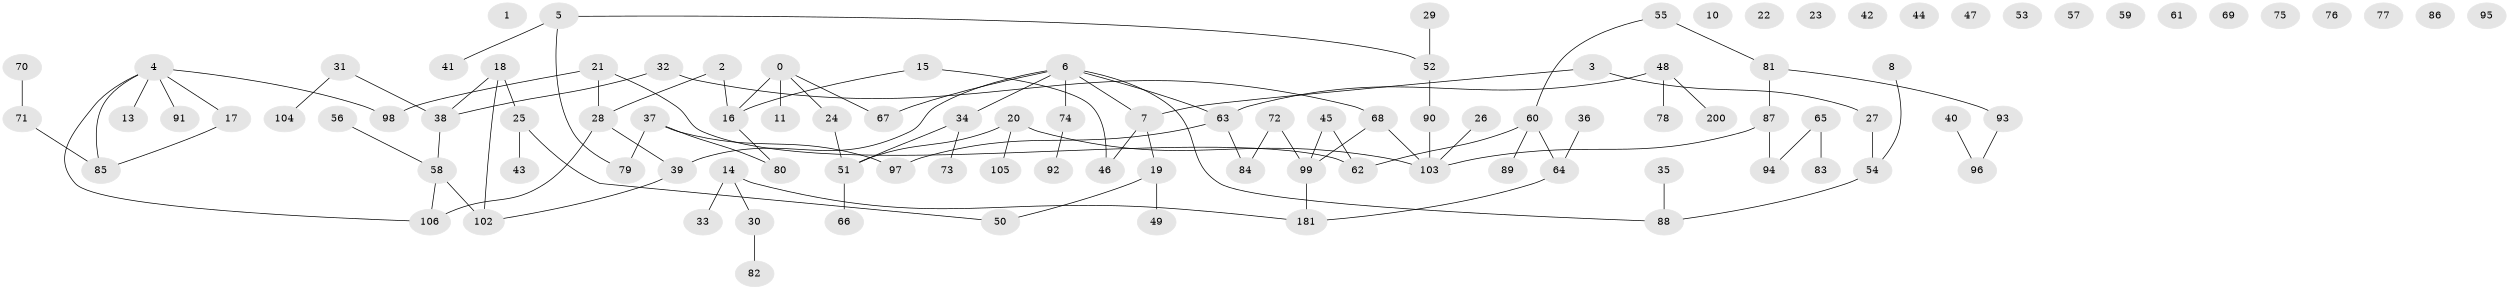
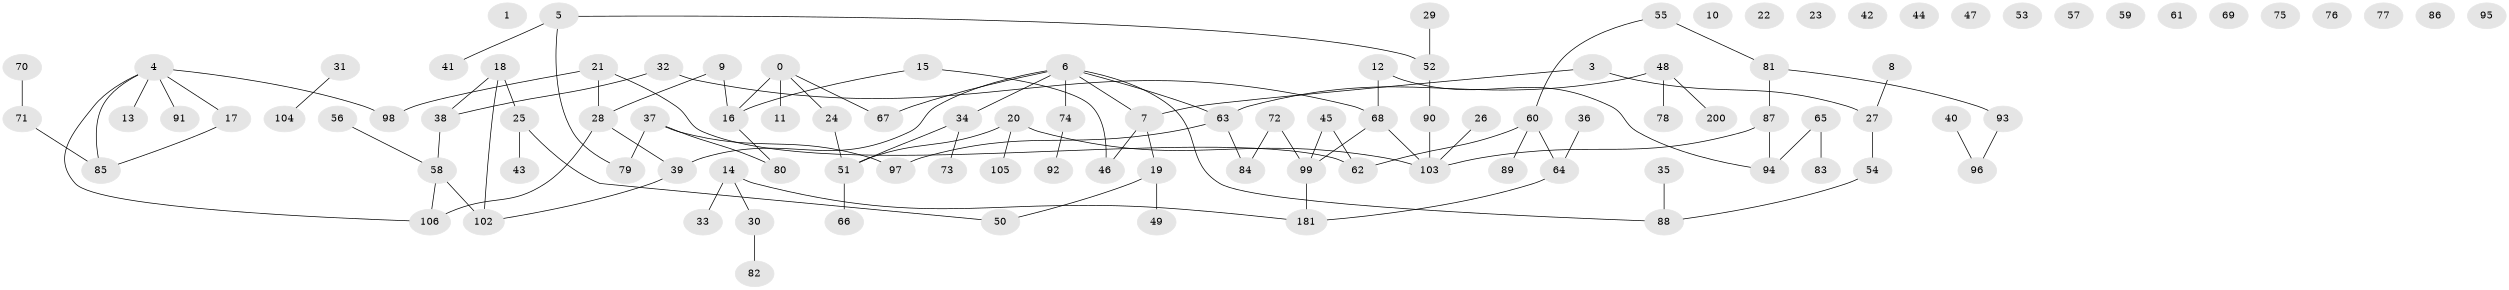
(722, 67) -> (722, 67)
none -> (1378, 67)
(391, 93) -> none
(1900, 122) -> (1882, 93)
